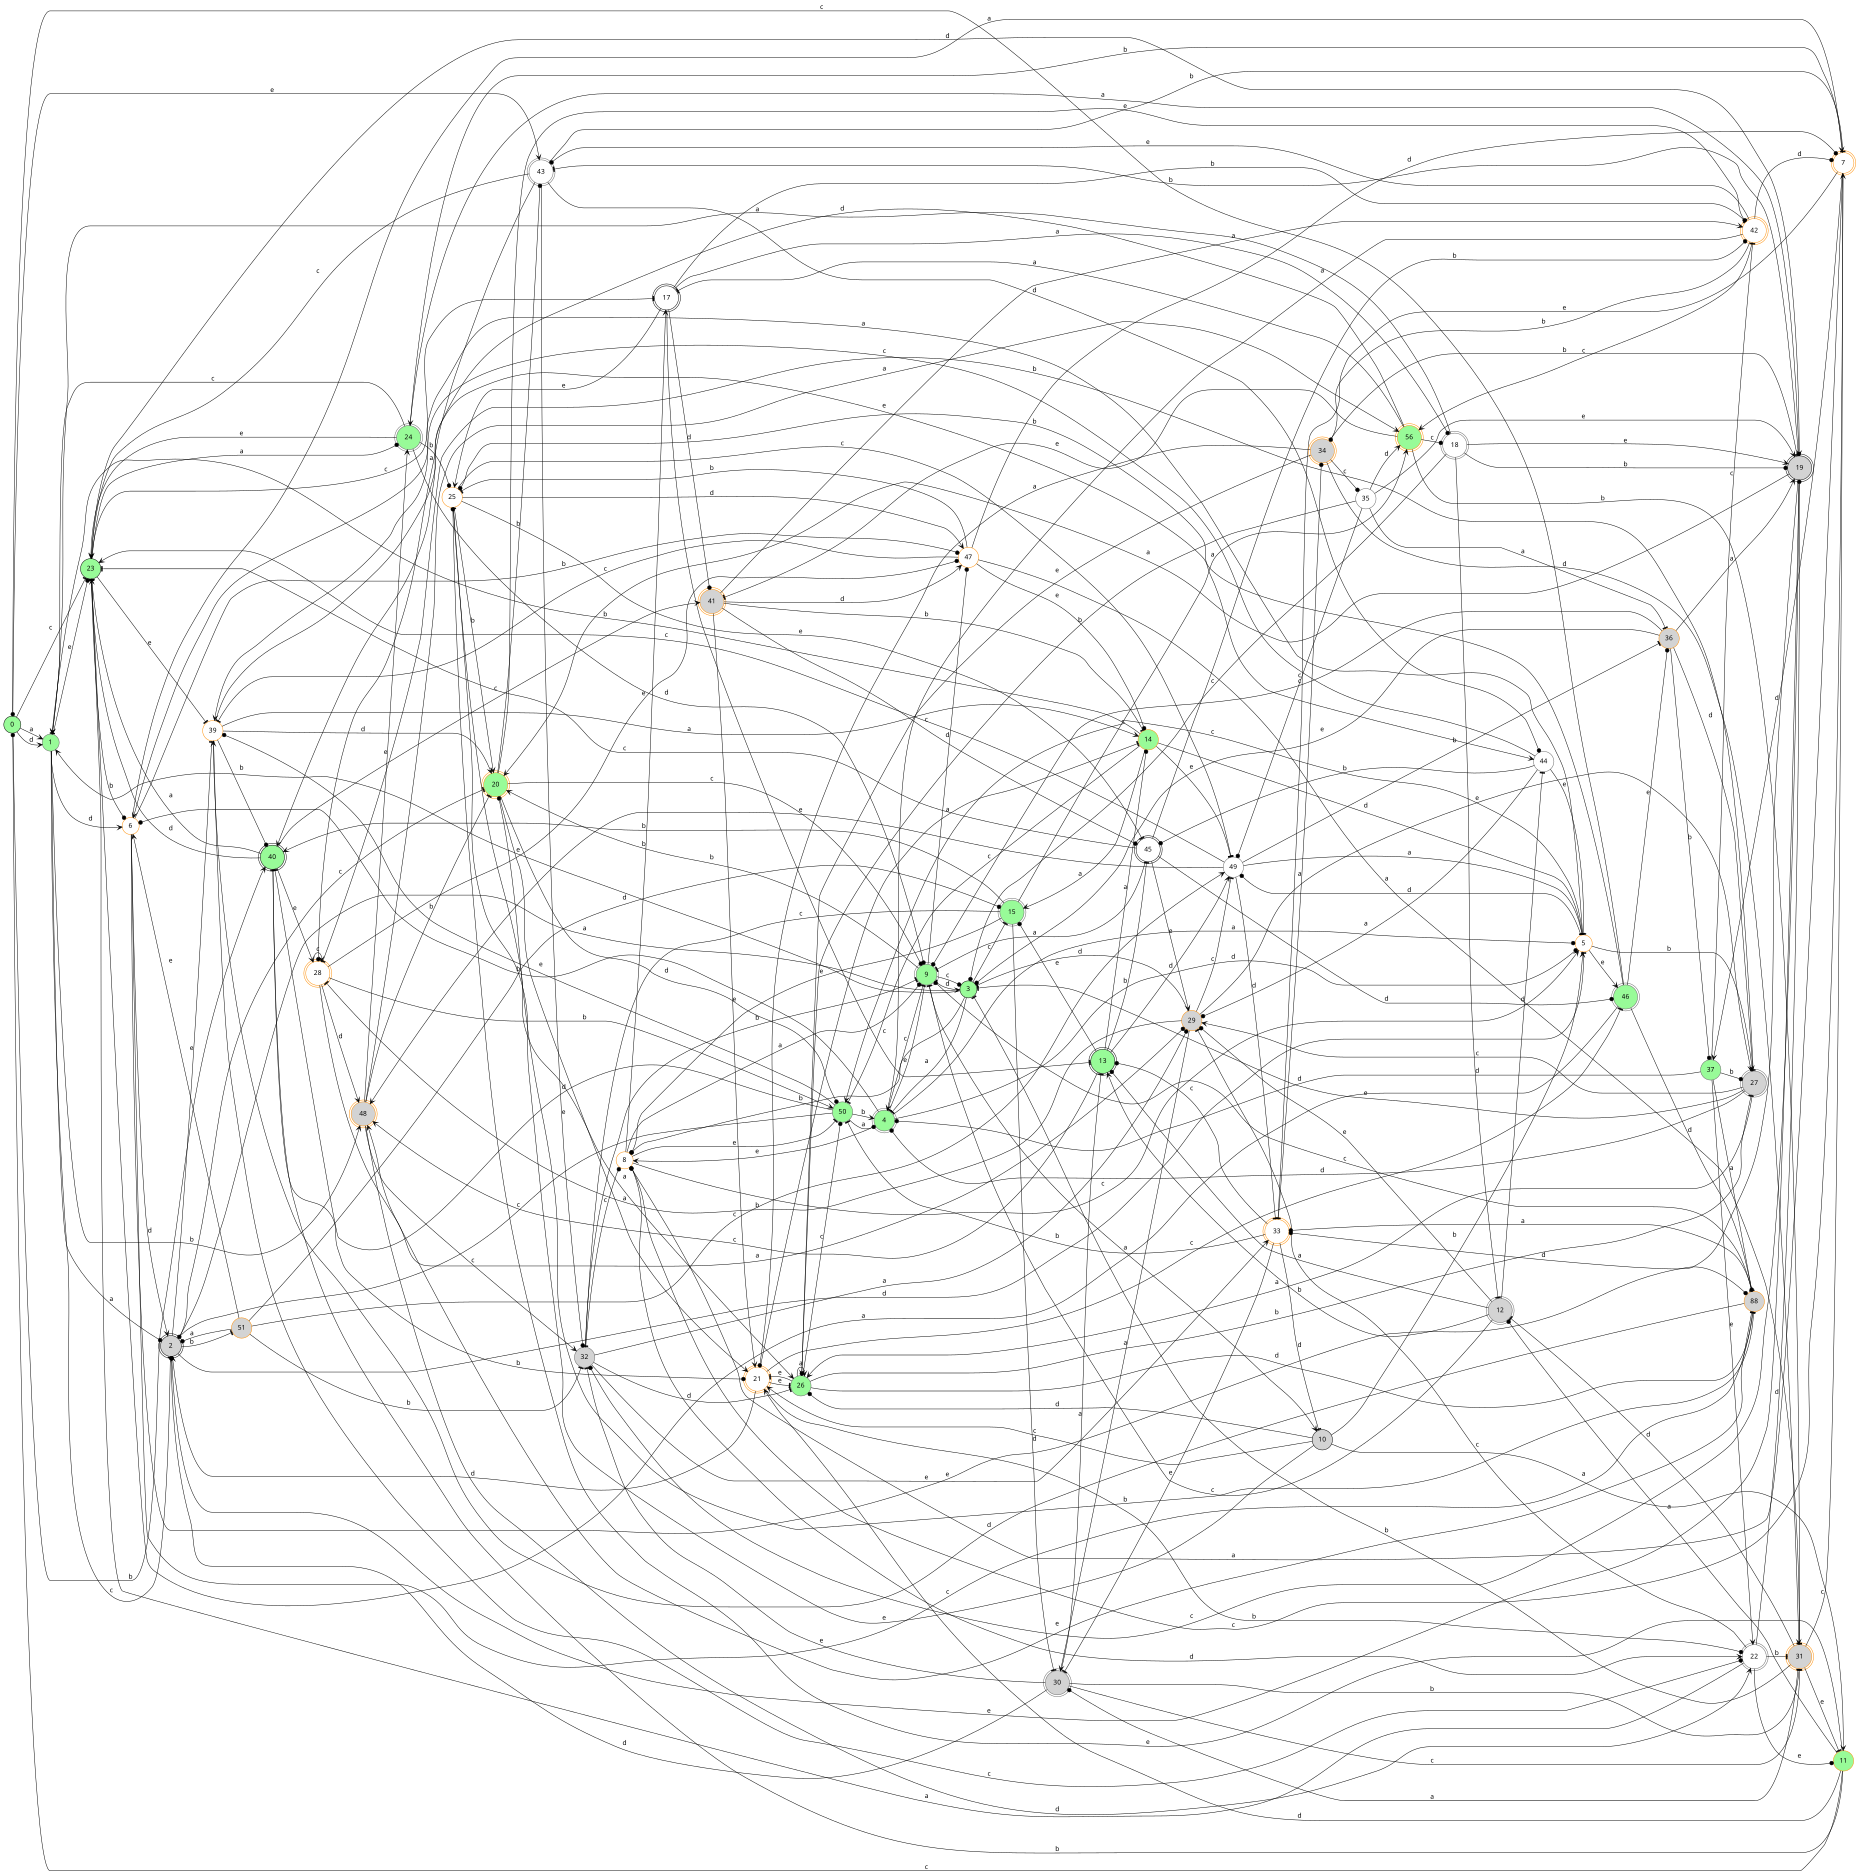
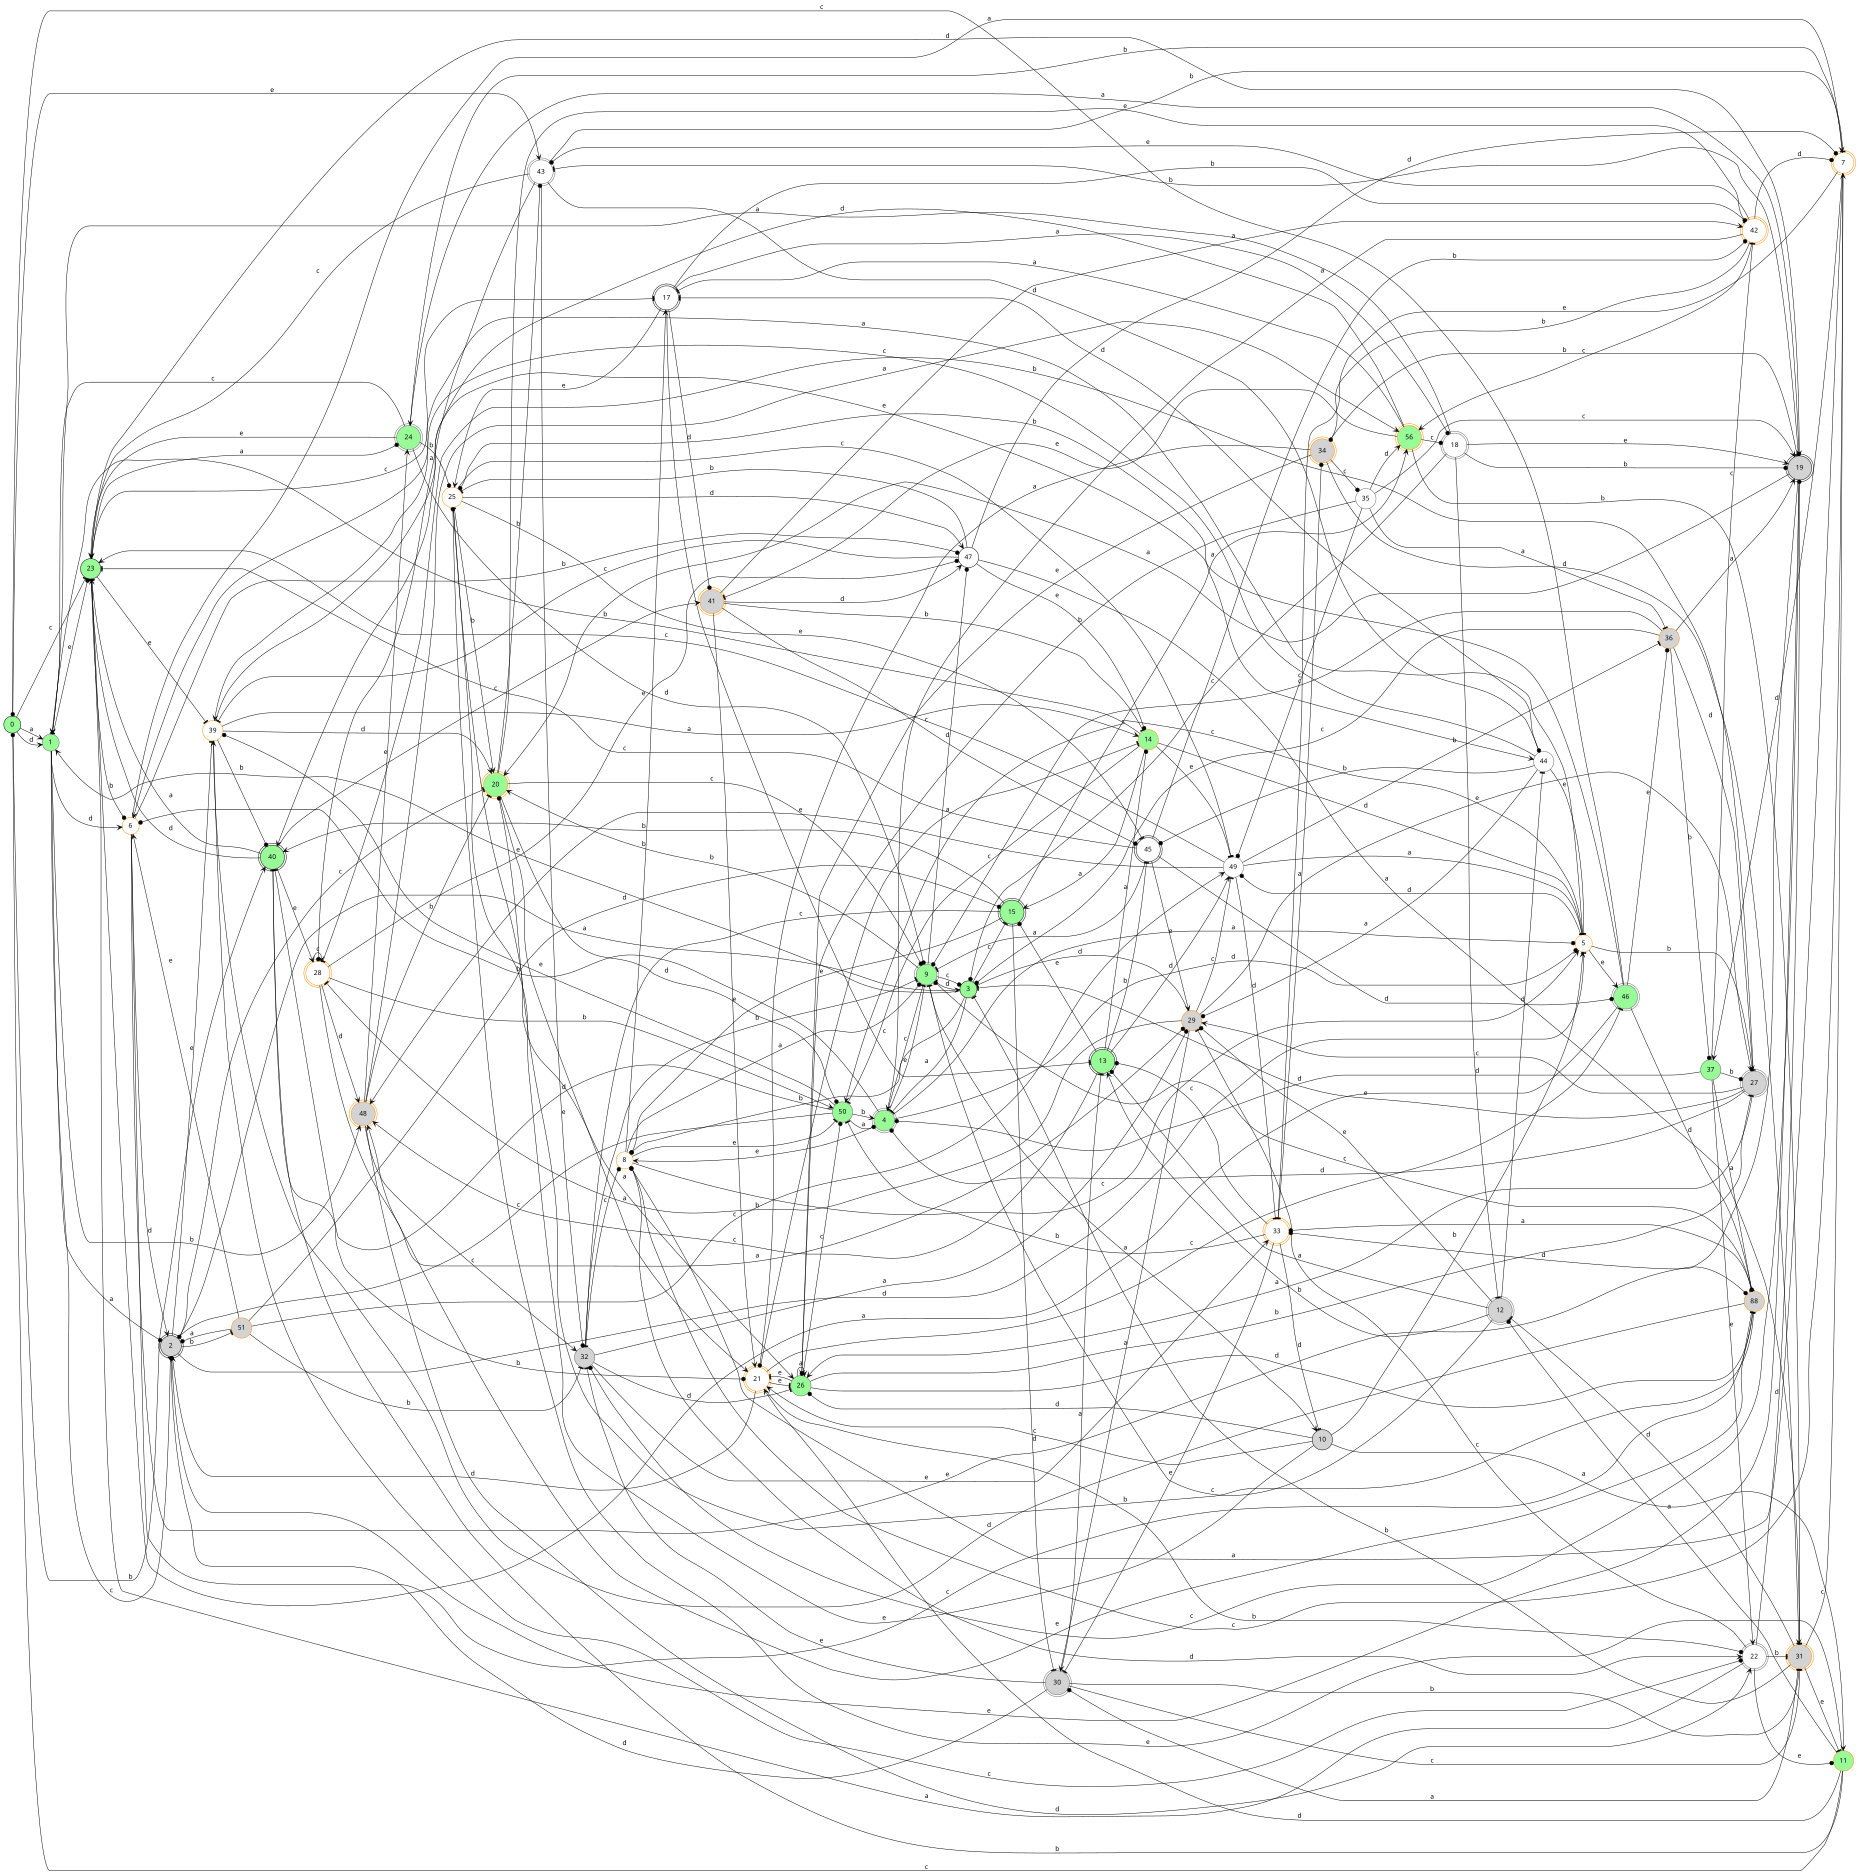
none -> (1148, 388)
(1584, 417) -> (1584, 417)
(968, 557) -> (968, 557)
(1322, 730) -> (1322, 730)
(1012, 912) -> (1012, 912)
